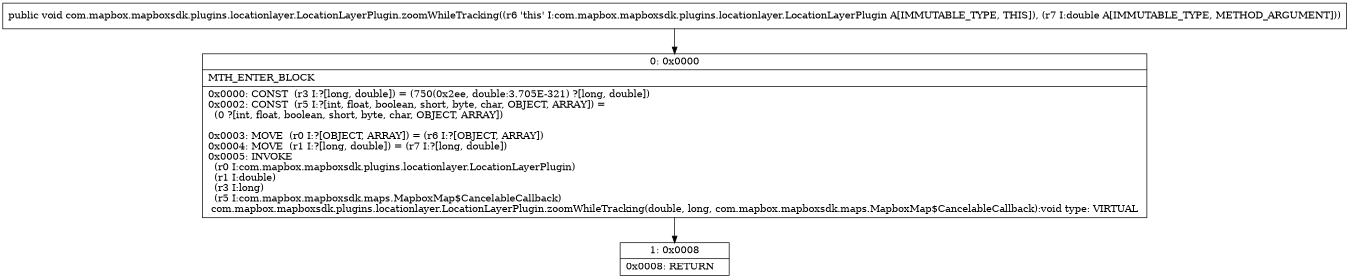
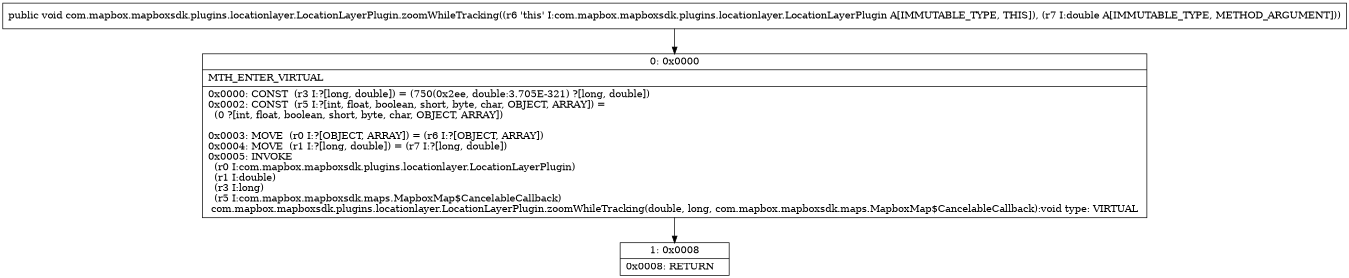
(261, 78) -> (266, 78)
